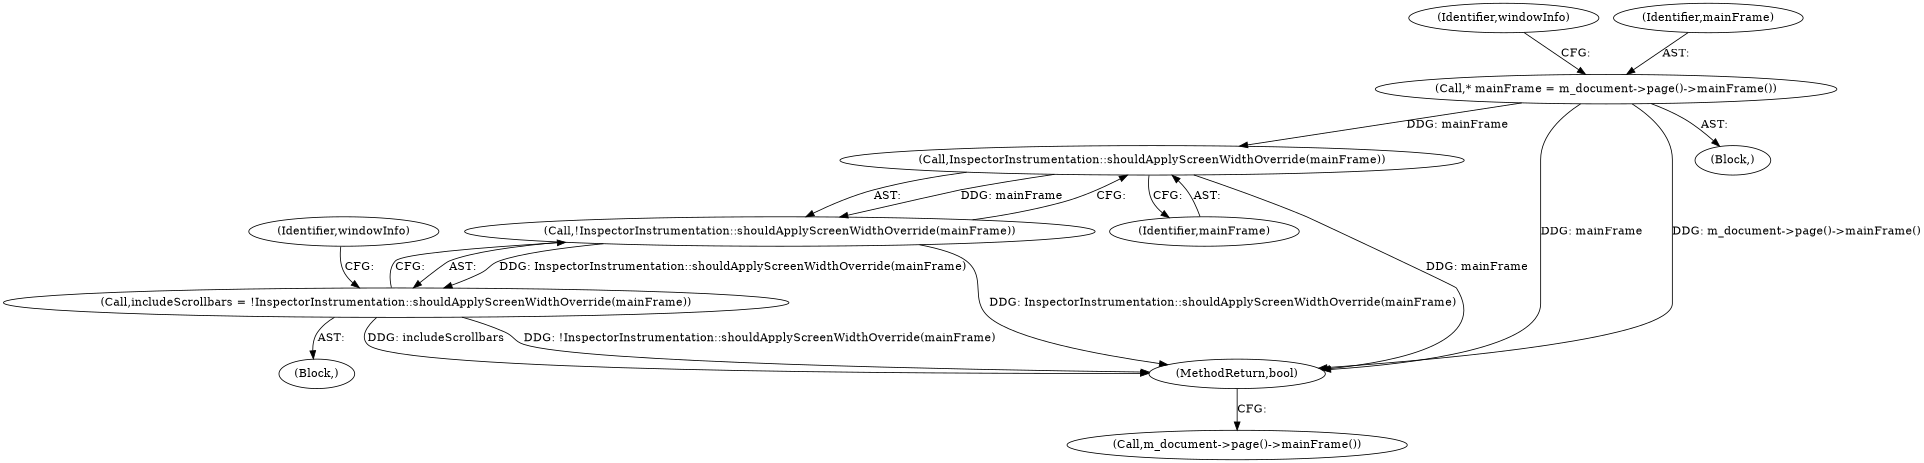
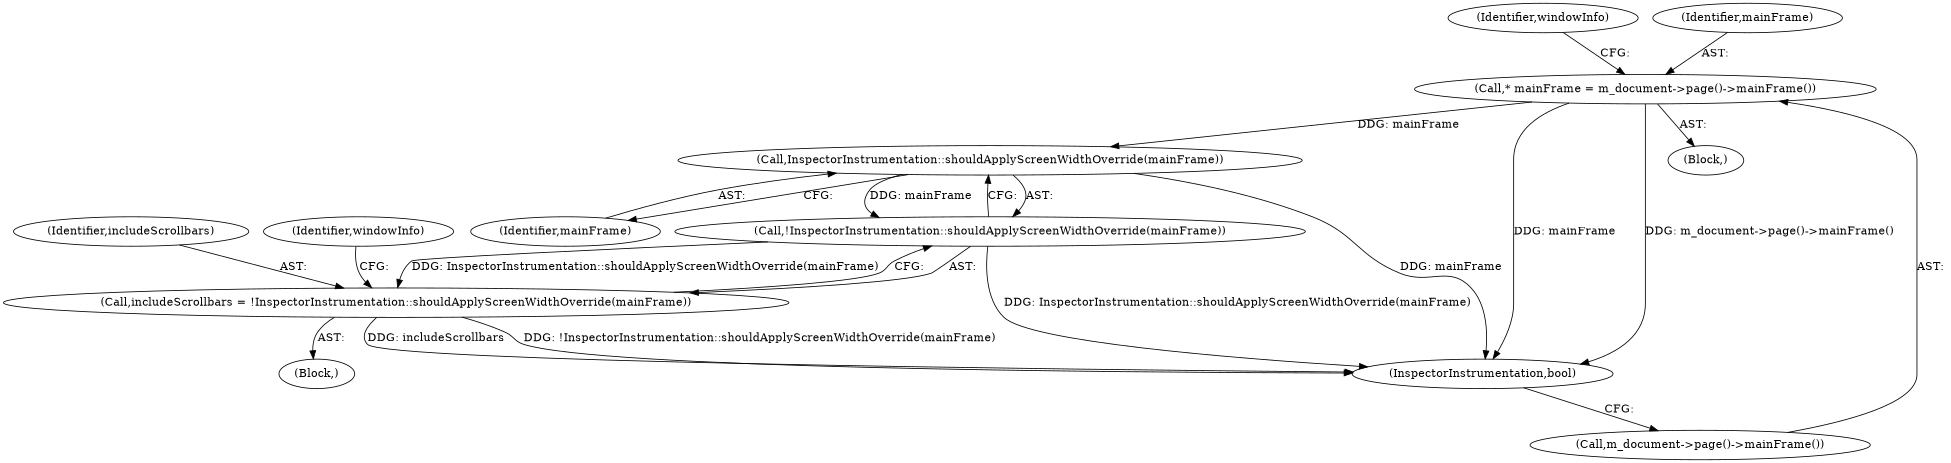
none -> (131, 232)
none -> (1917, 267)
(1237, 374) -> (1483, 374)
